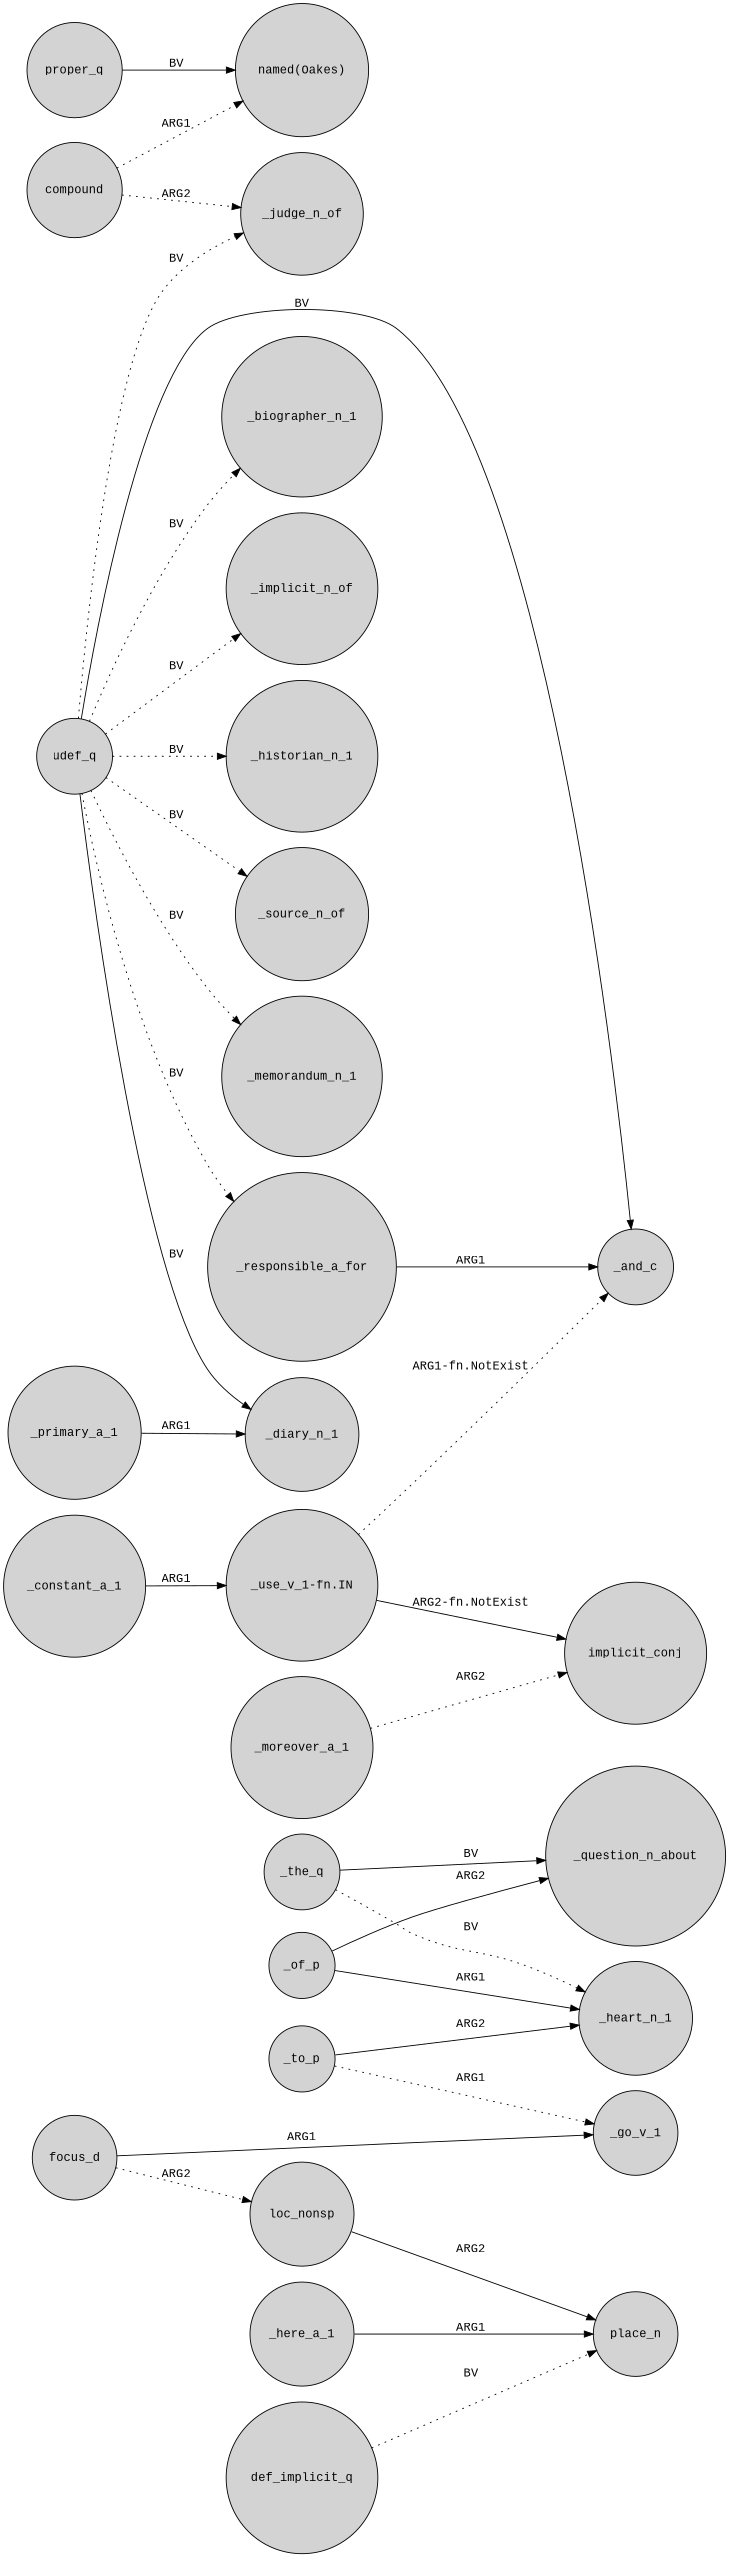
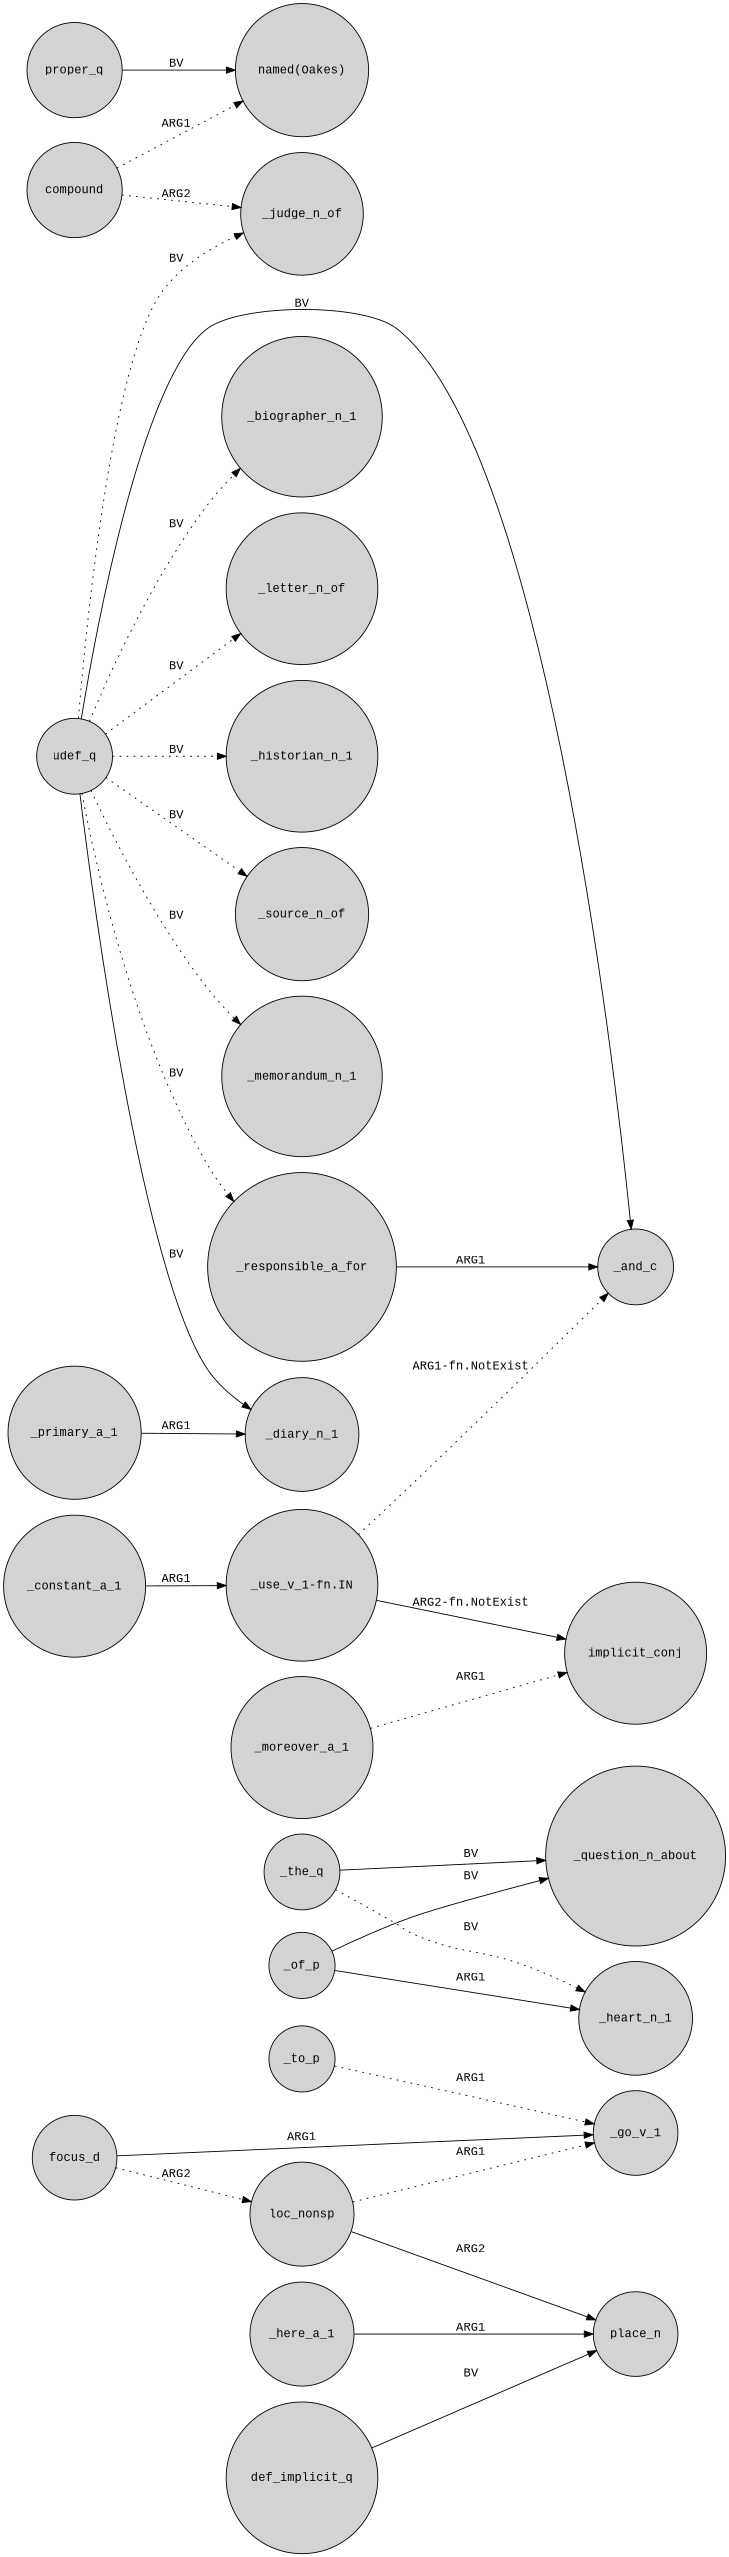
(302, 589) -> (302, 589)
(471, 1677) -> (471, 1677)
(471, 1876) -> (471, 1876)
(453, 2041) -> none
none -> (469, 2173)
(480, 2401) -> (480, 2401)
